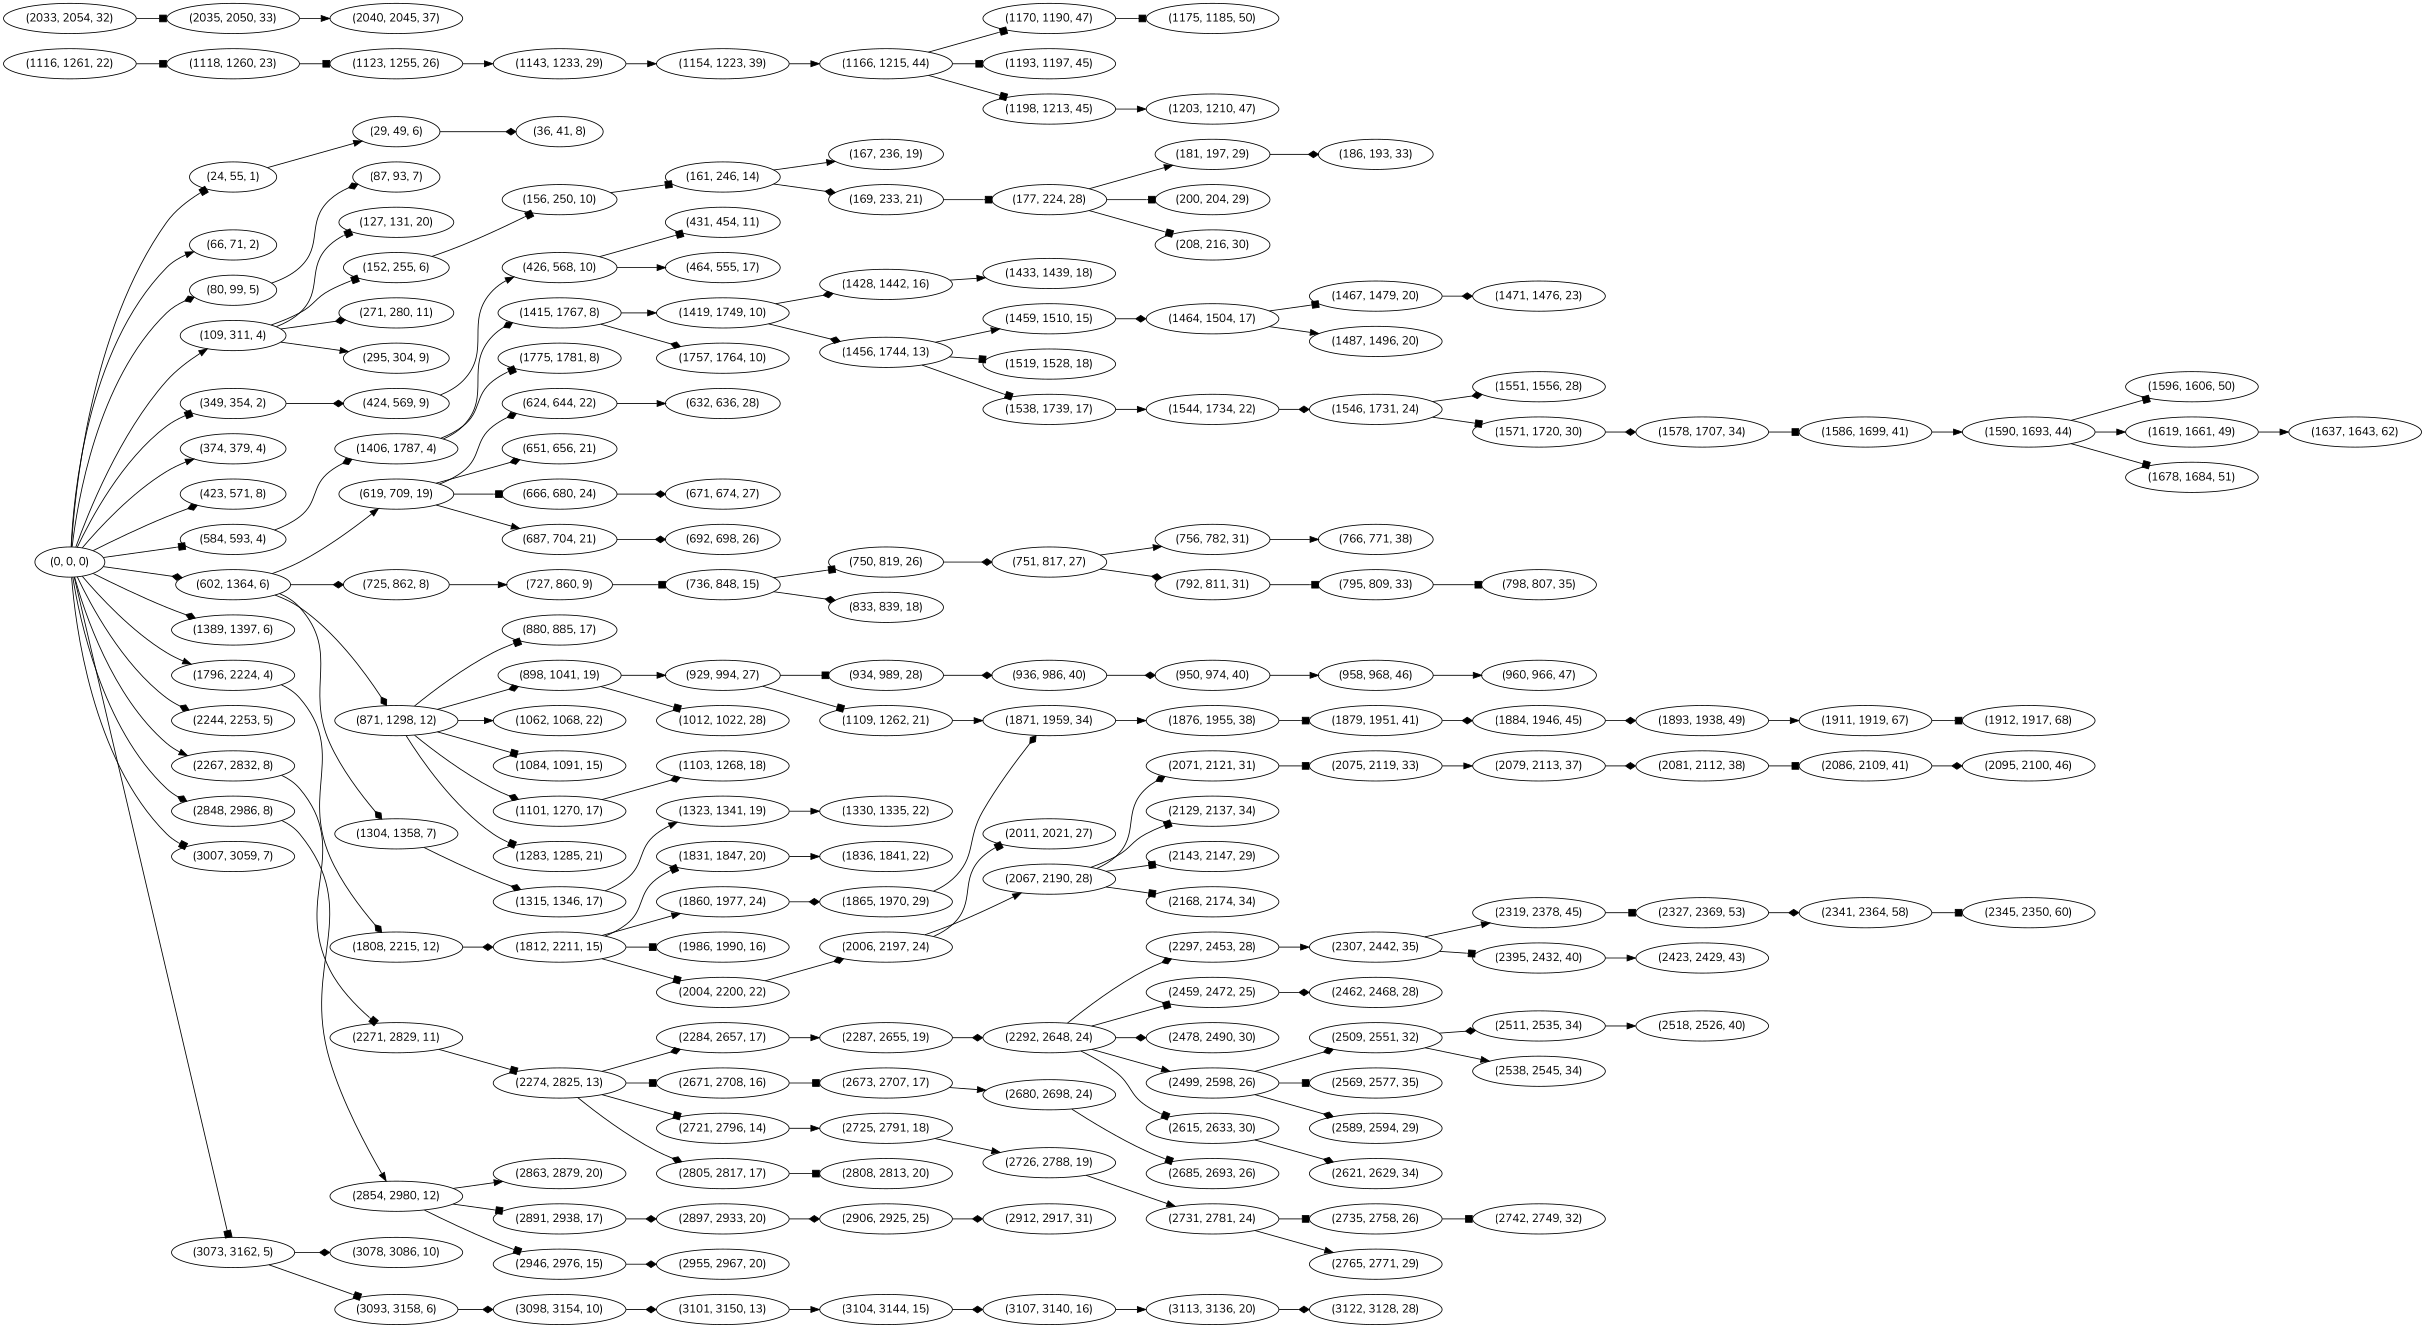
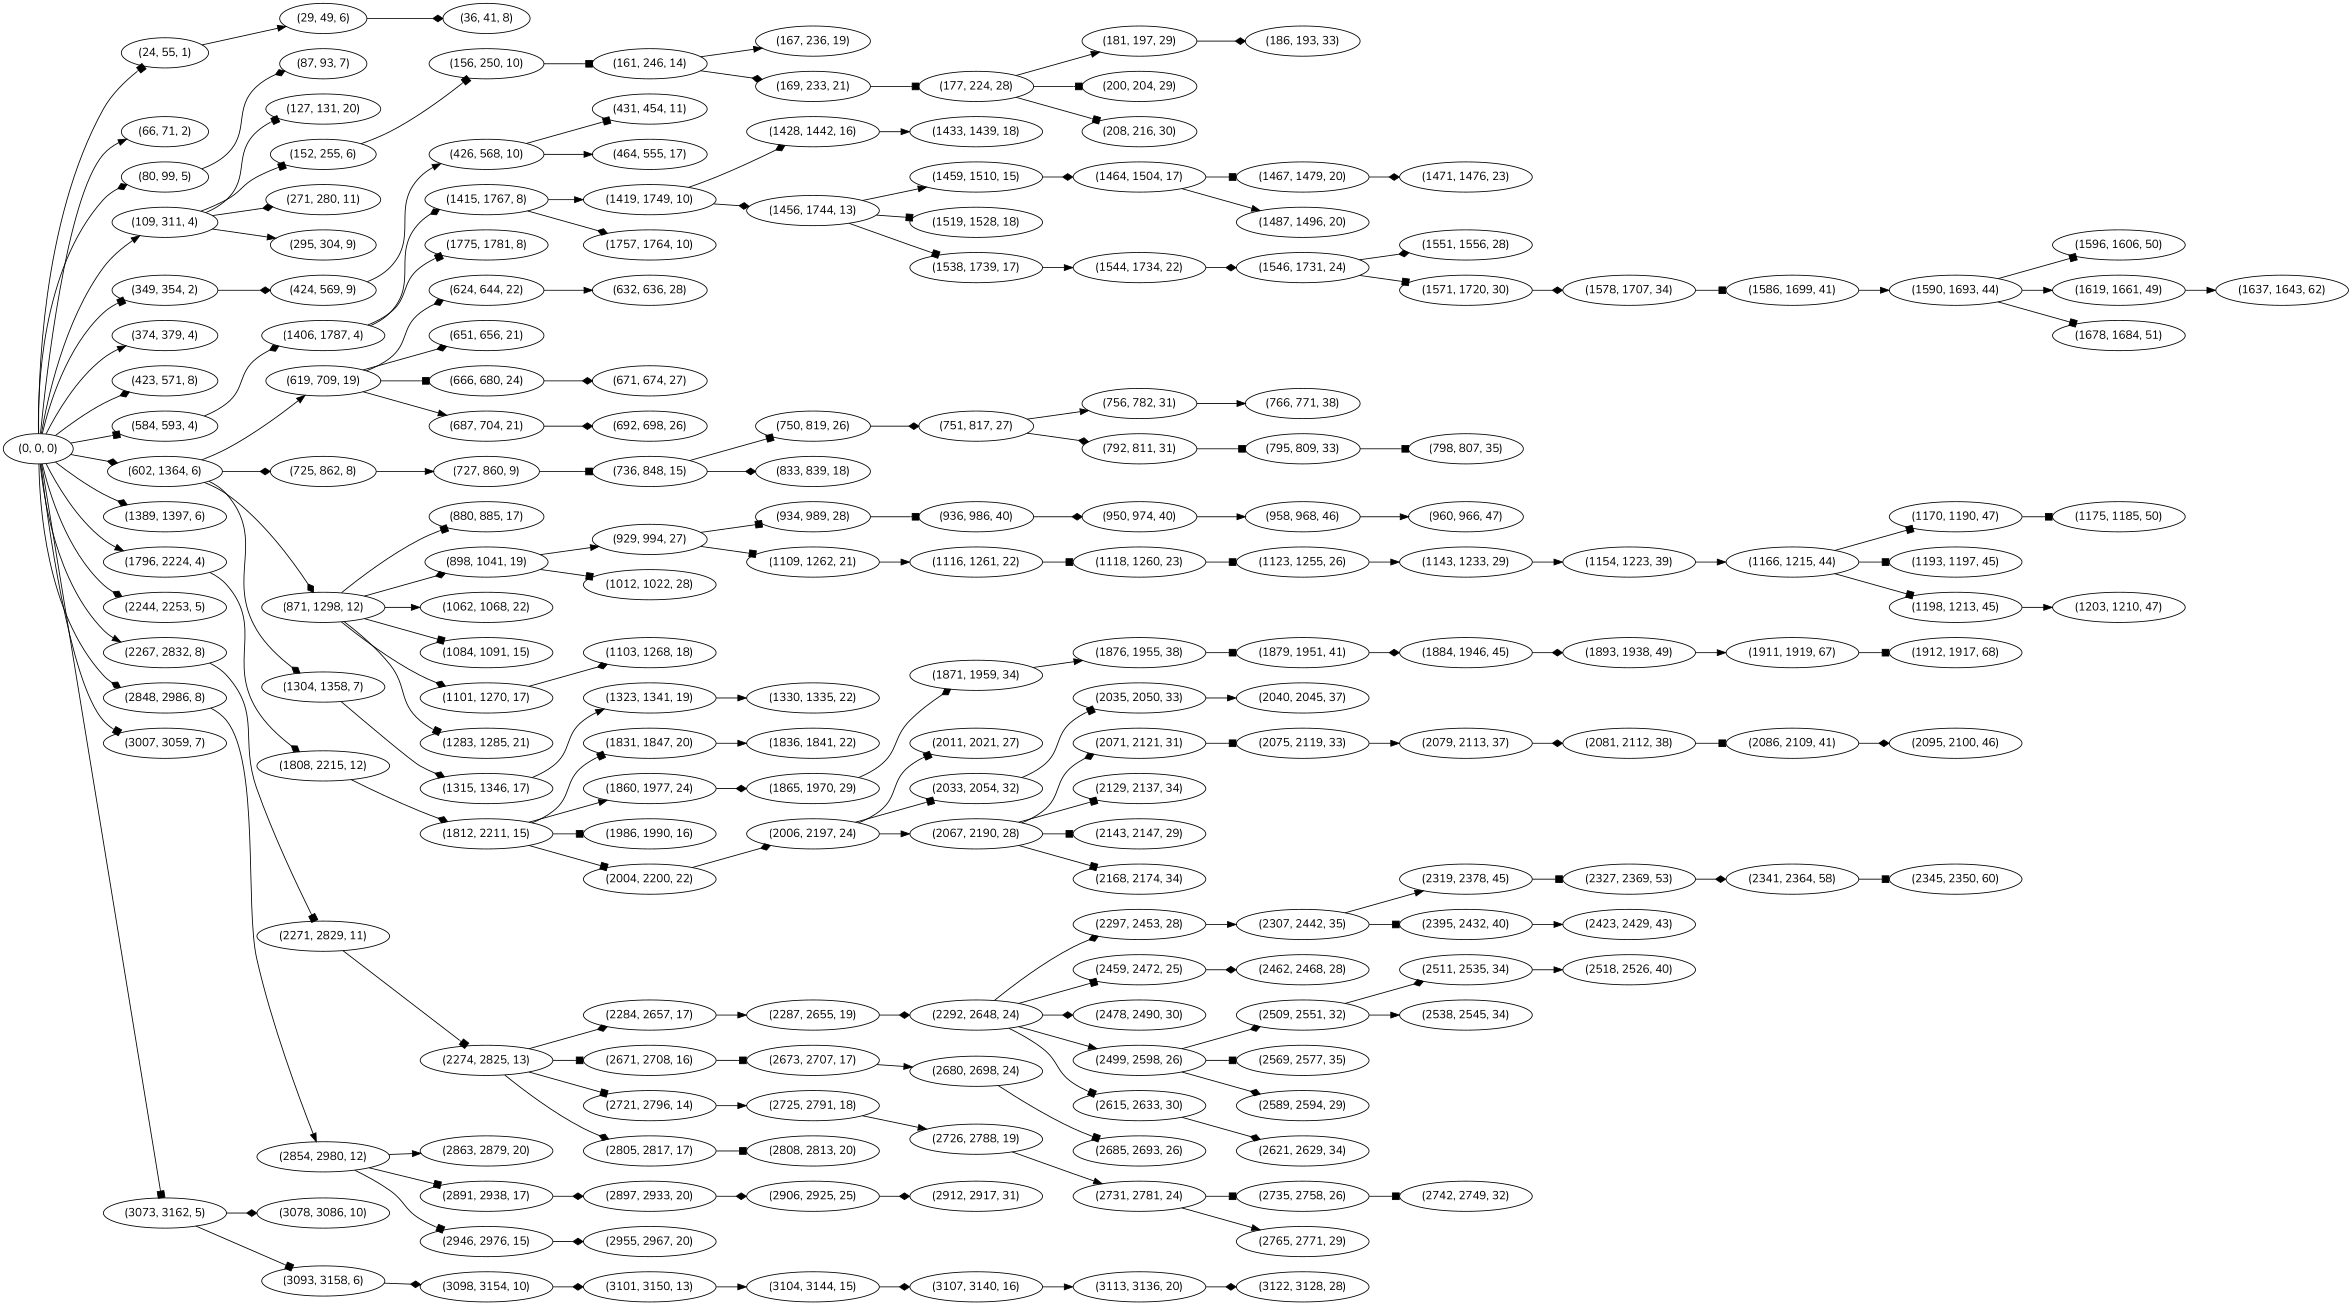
(963, 675) -> (890, 517)
(963, 721) -> (890, 562)
none -> (890, 812)
